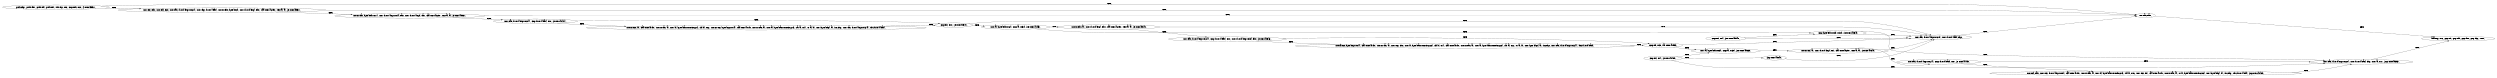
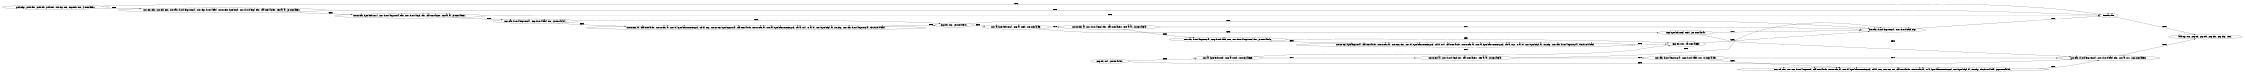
(2146, 16) -> (2109, 16)
(954, 25) -> (954, 25)
(1726, 38) -> none
(1684, 49) -> (1462, 55)
(1774, 58) -> none
